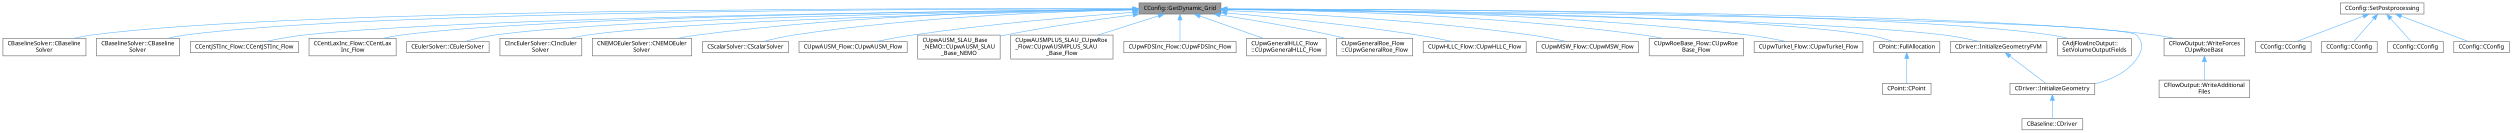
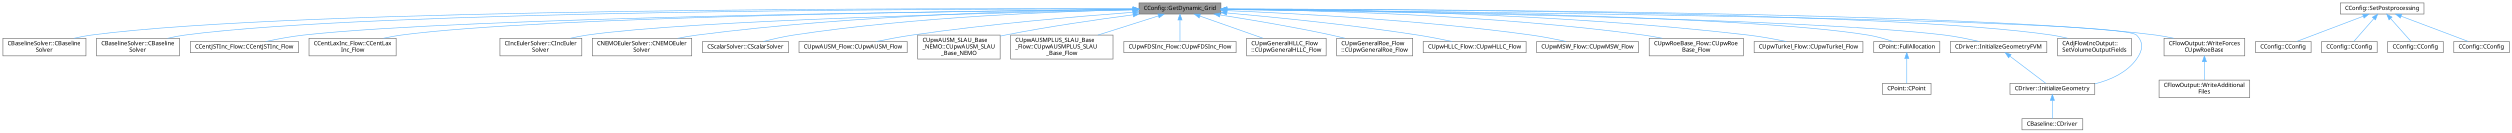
(448, 47) -> none
(1062, 47) -> (1062, 47)
